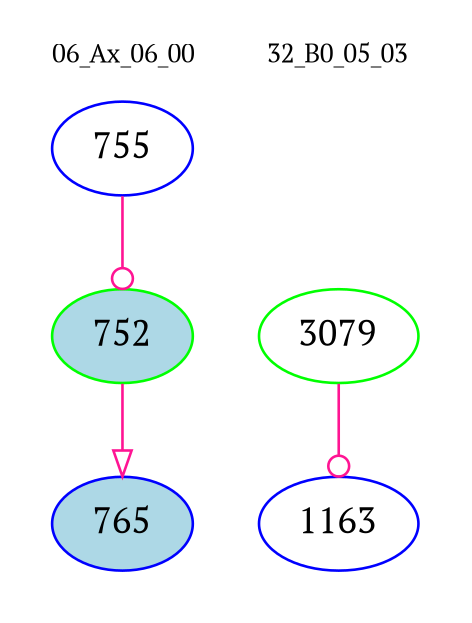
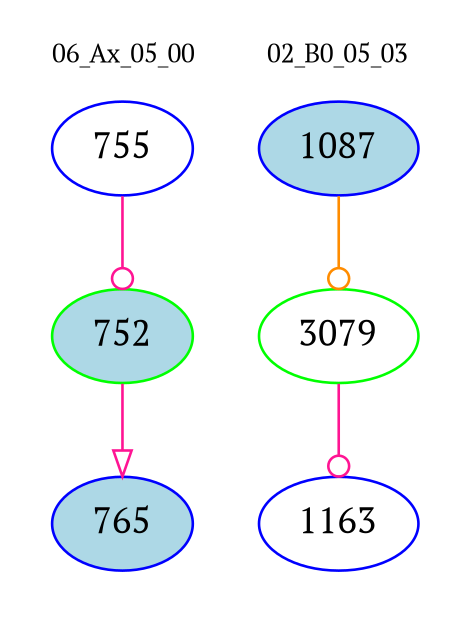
(124, 56) -> (124, 56)
(339, 56) -> (339, 56)
none -> (339, 149)
